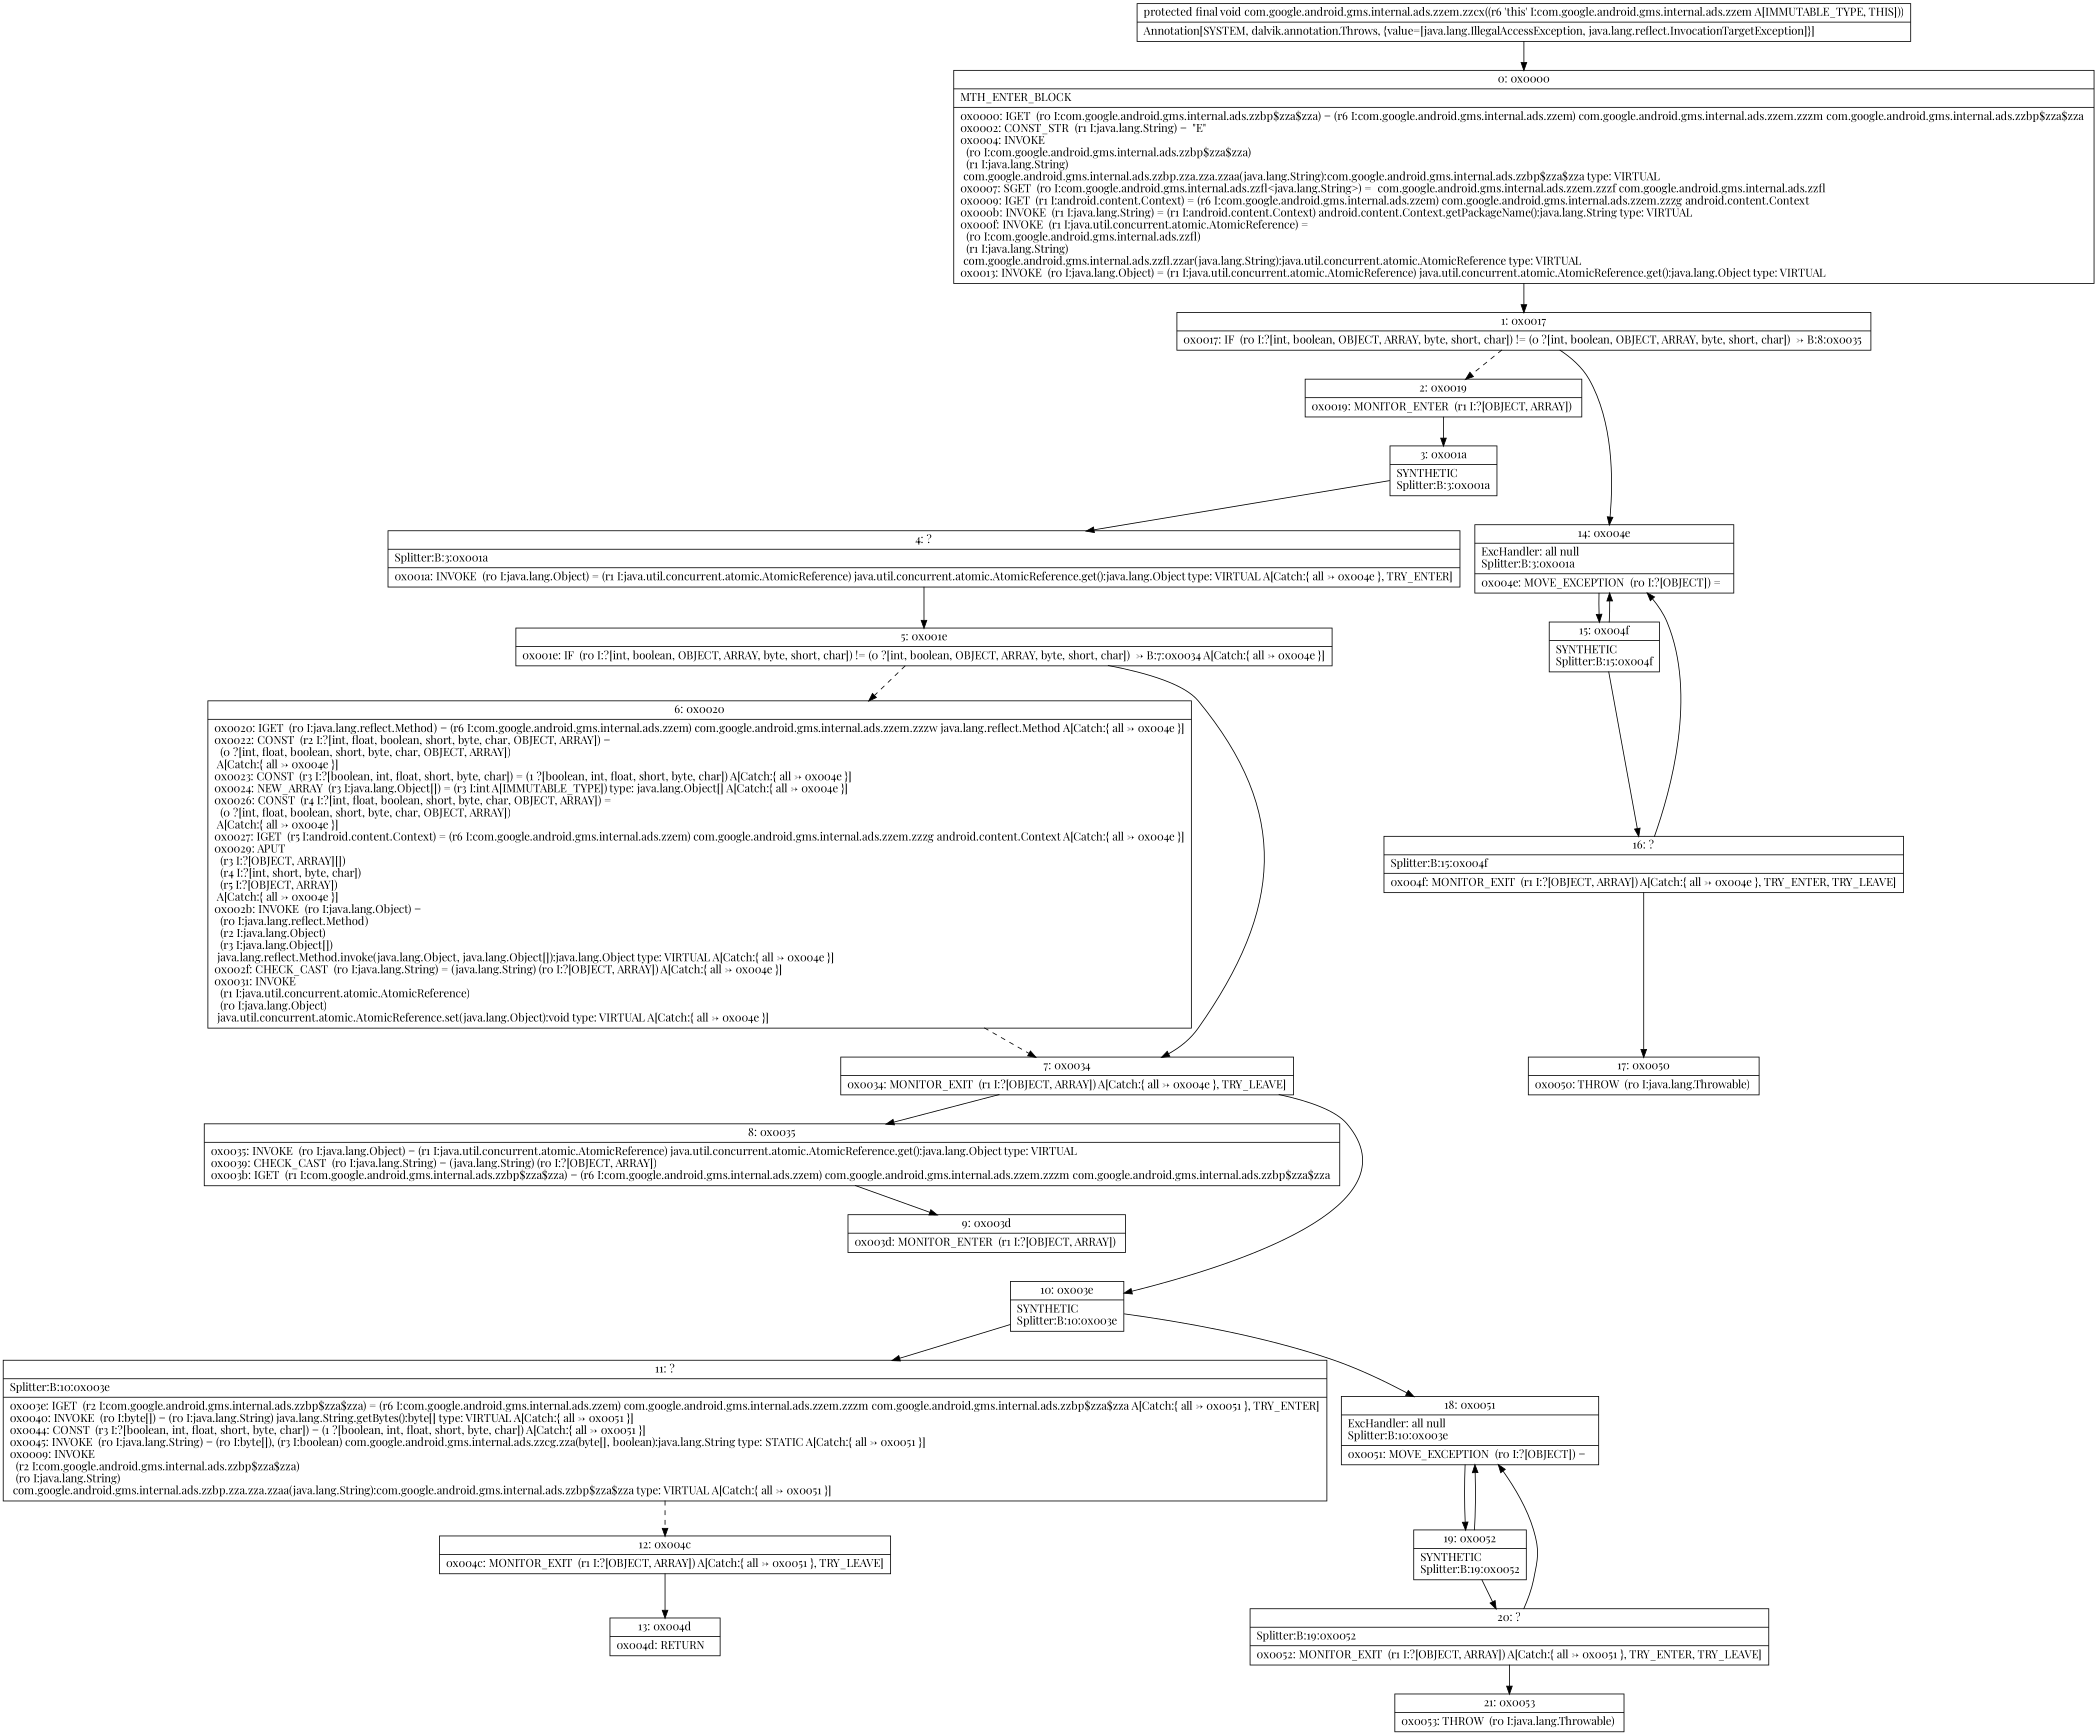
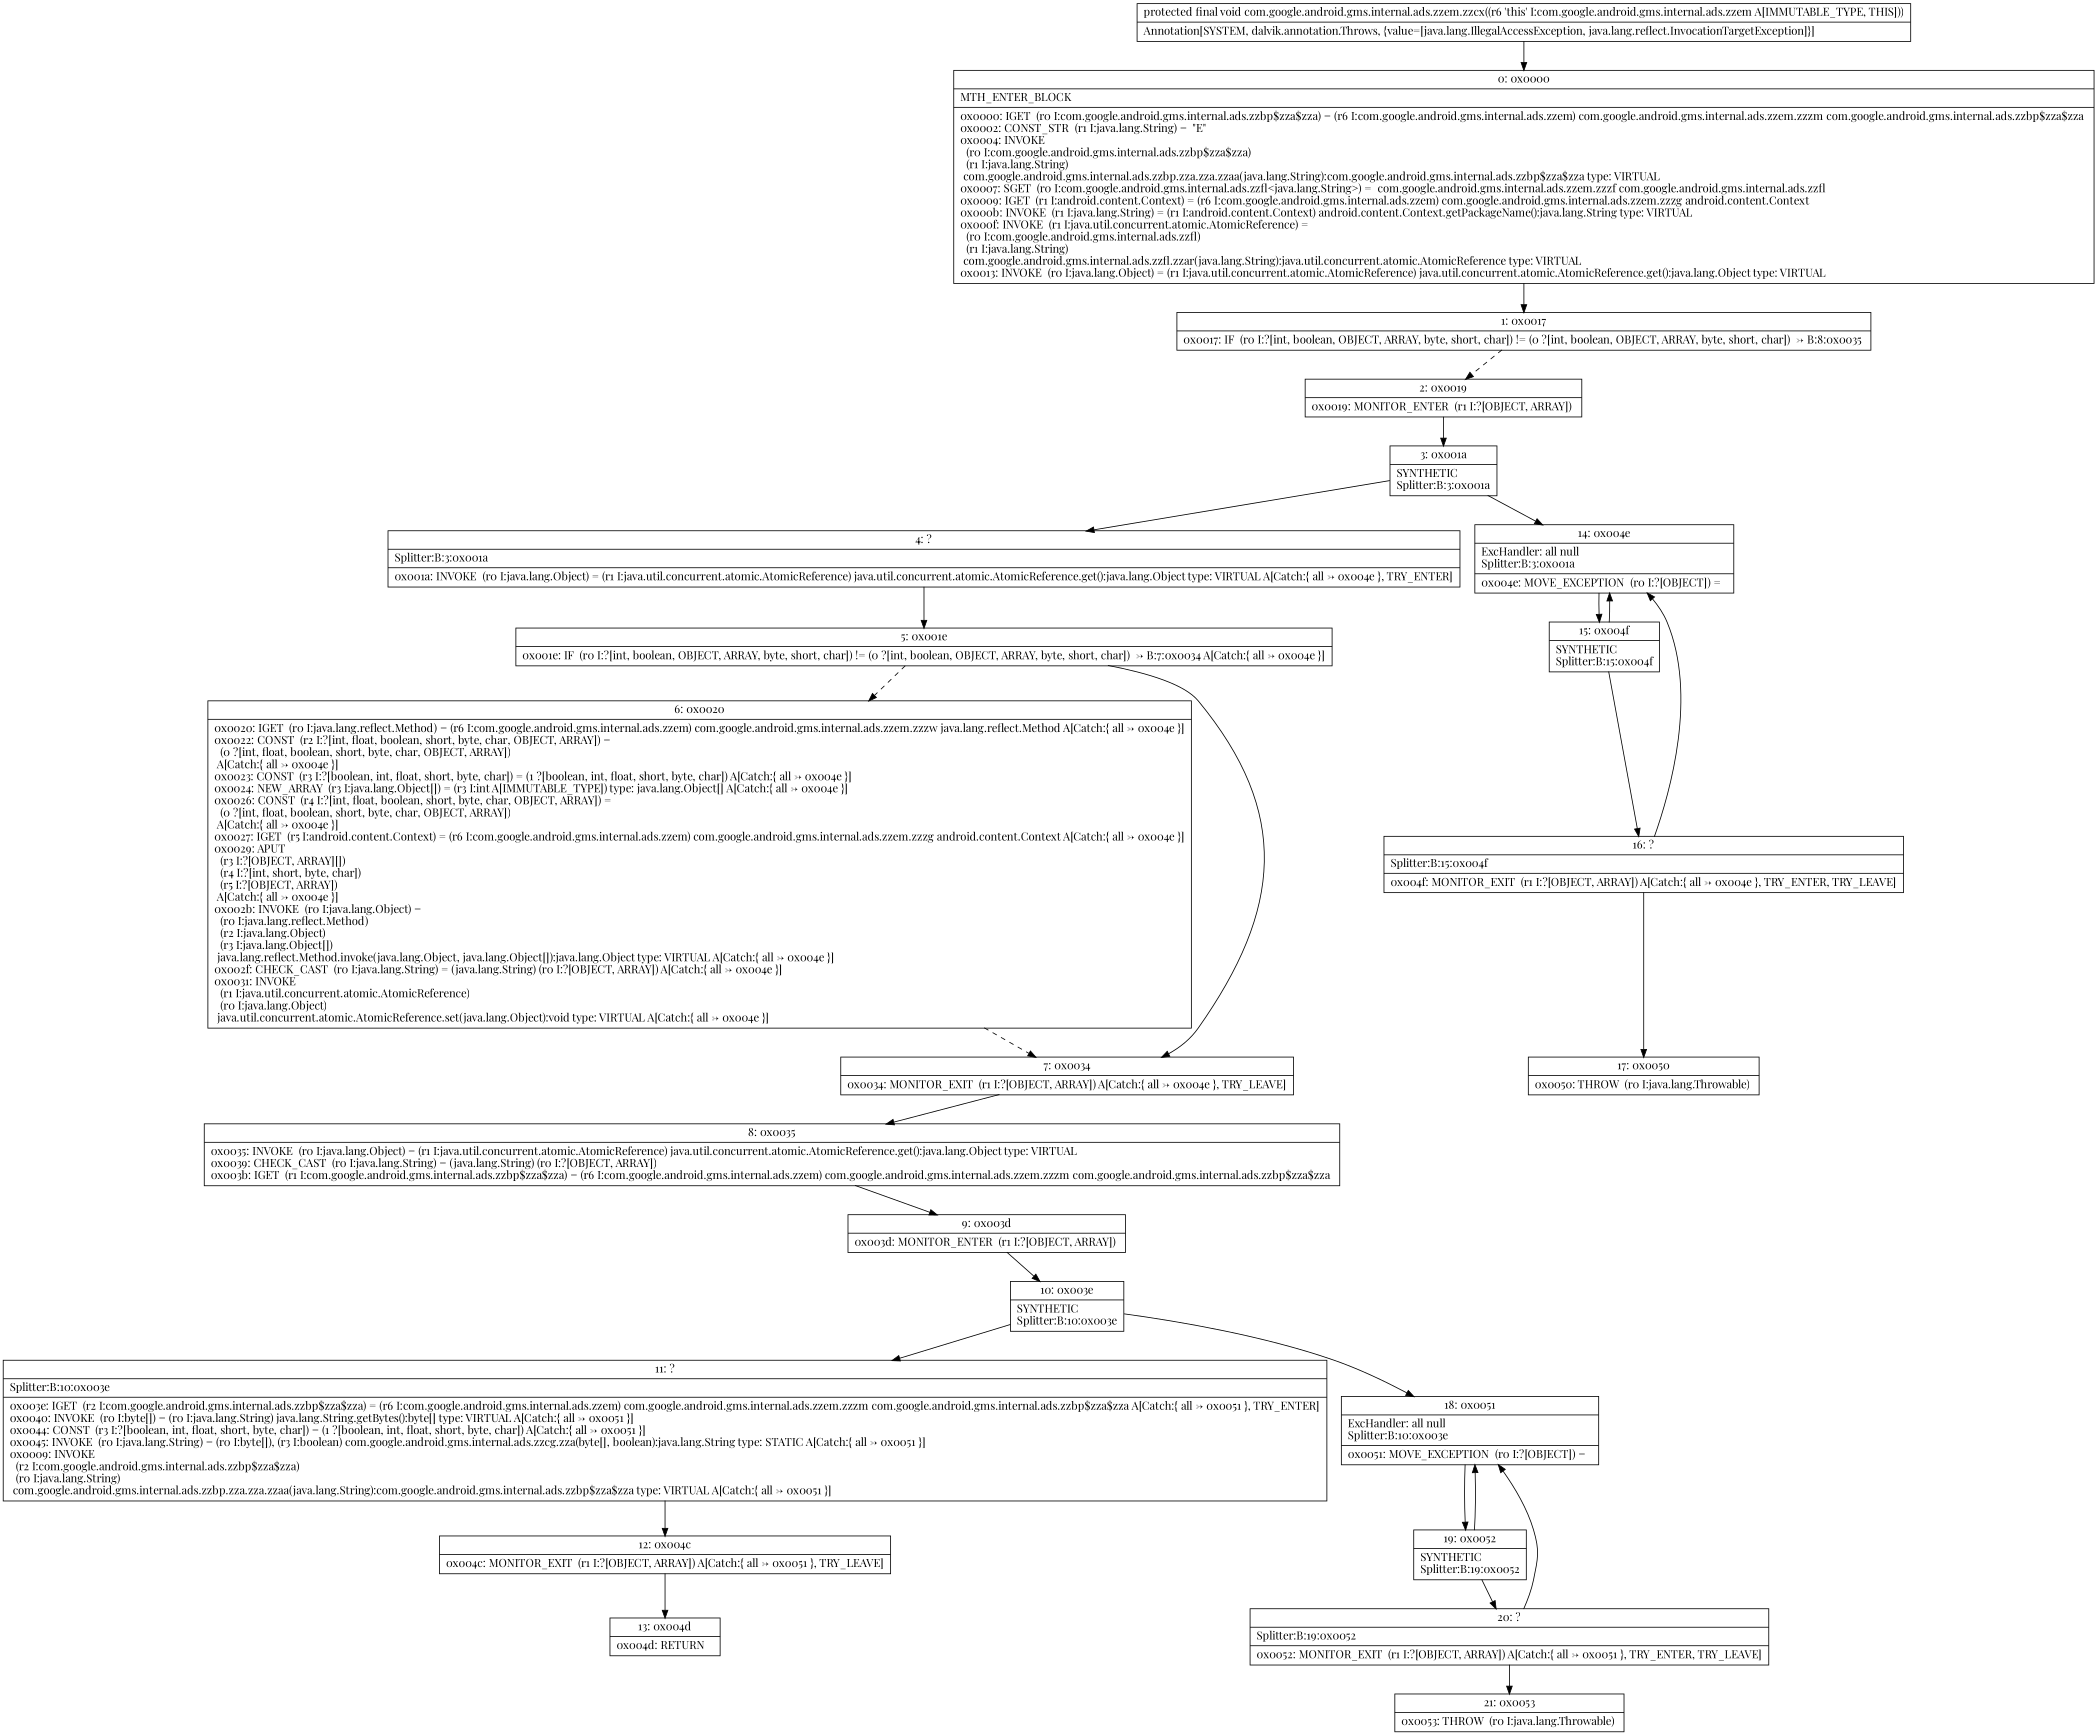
(1606, 426) -> (1512, 508)
(1315, 1222) -> (1020, 1264)
(665, 1514) -> (665, 1514)
